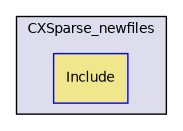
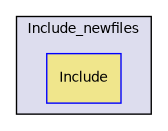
(91, 30) -> (84, 30)
